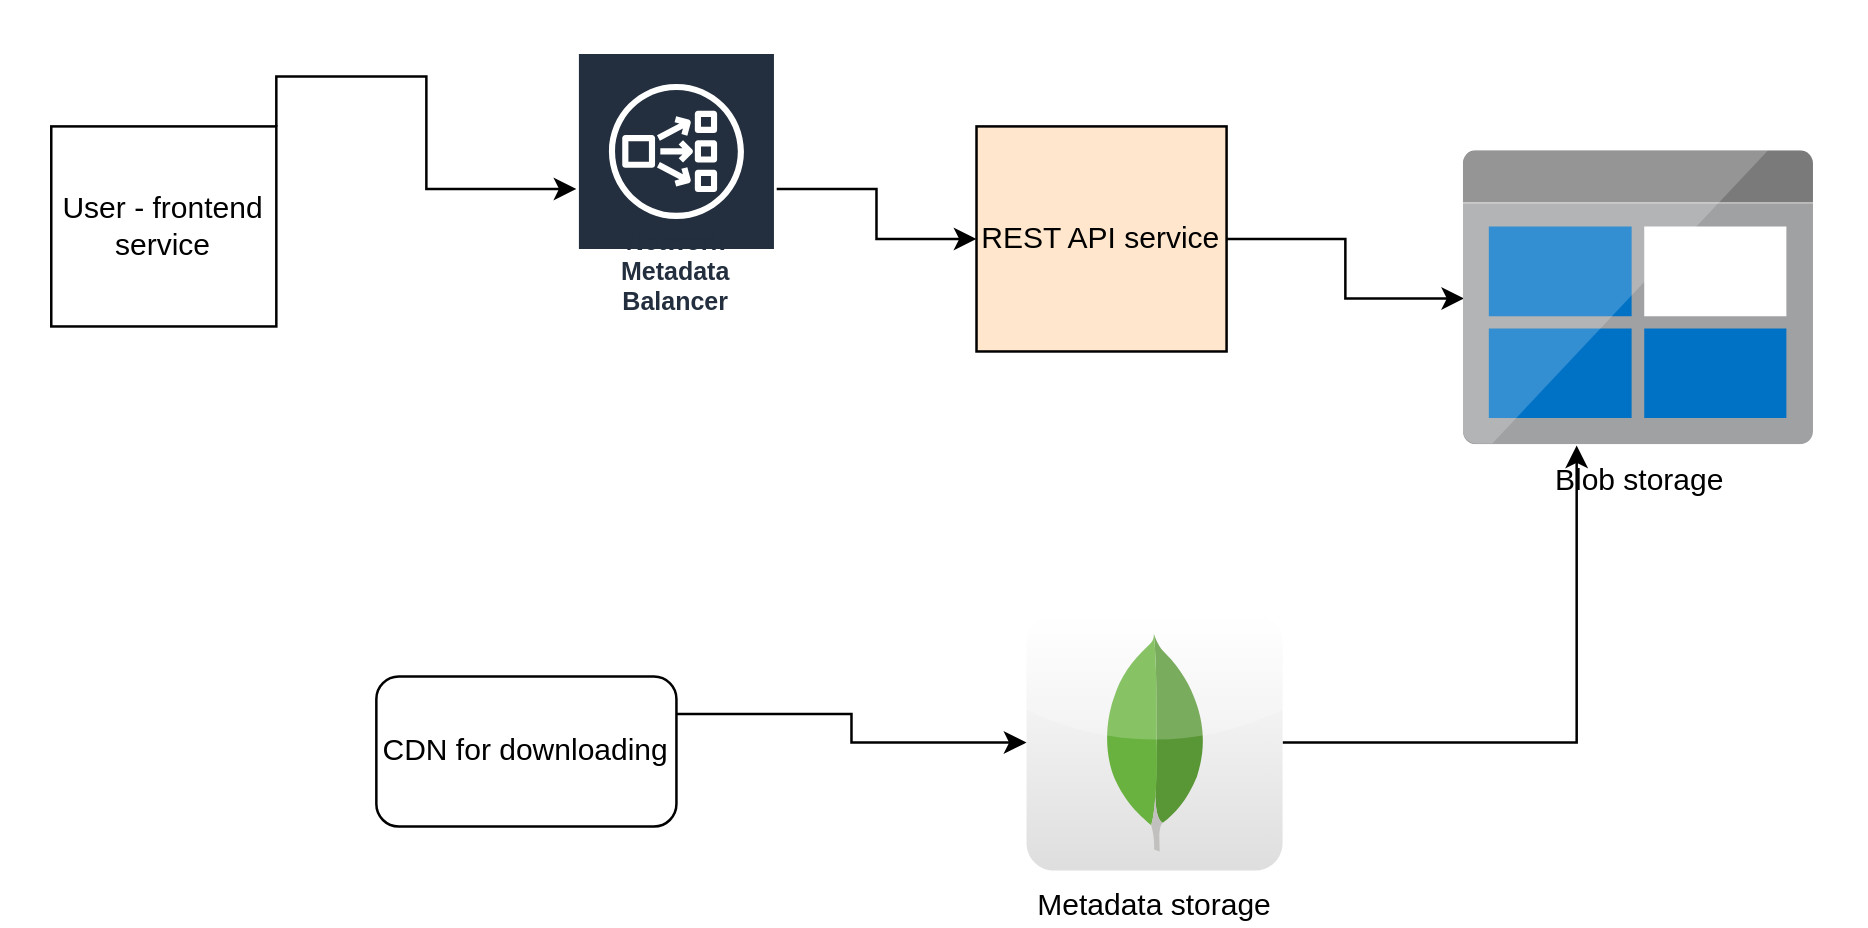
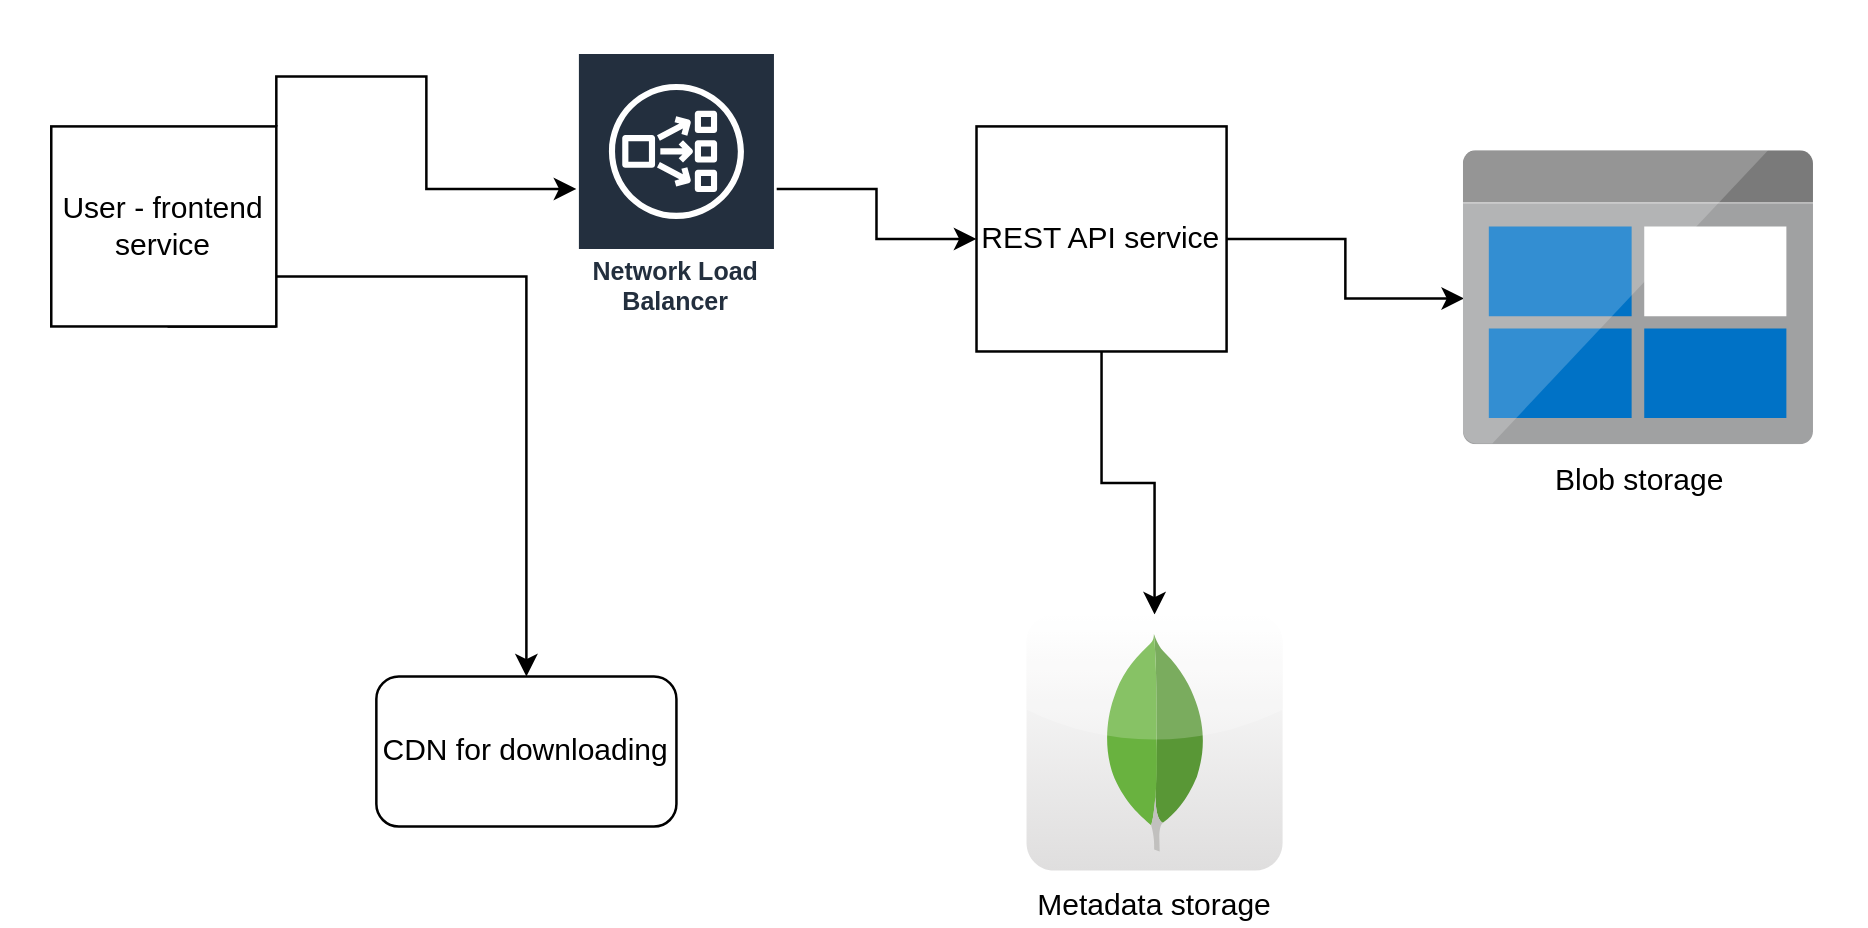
(1101, 239) -> (1101, 239)
(676, 286) -> (676, 286)
none -> (526, 343)
none -> (1120, 483)
(851, 720) -> none
(1569, 742) -> none
